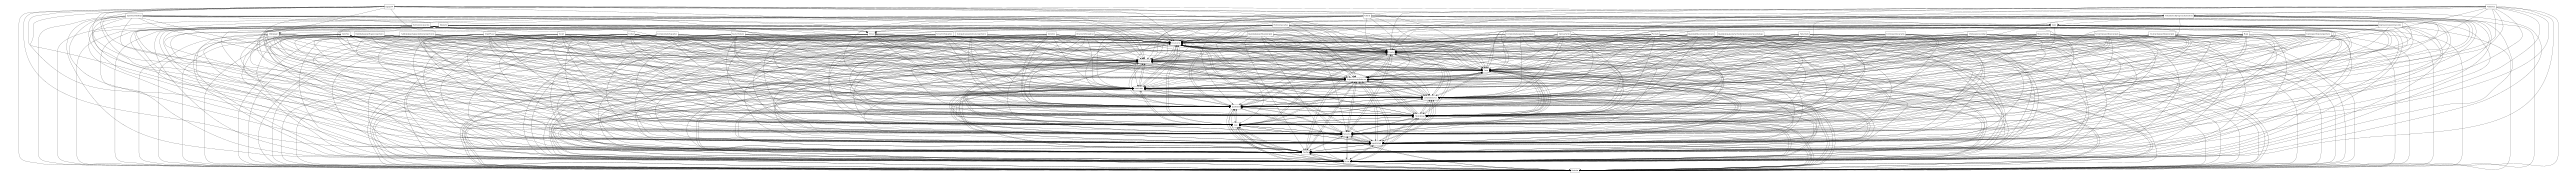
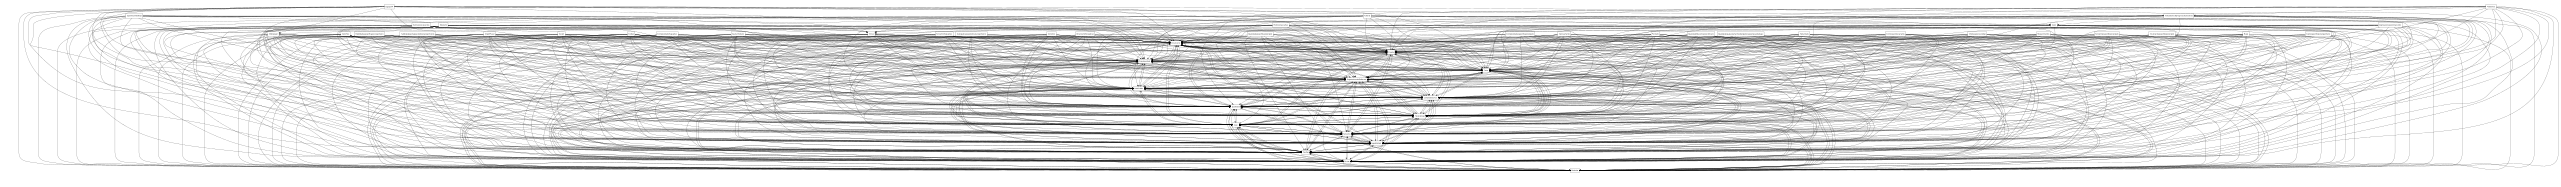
none -> (1979, 127)
